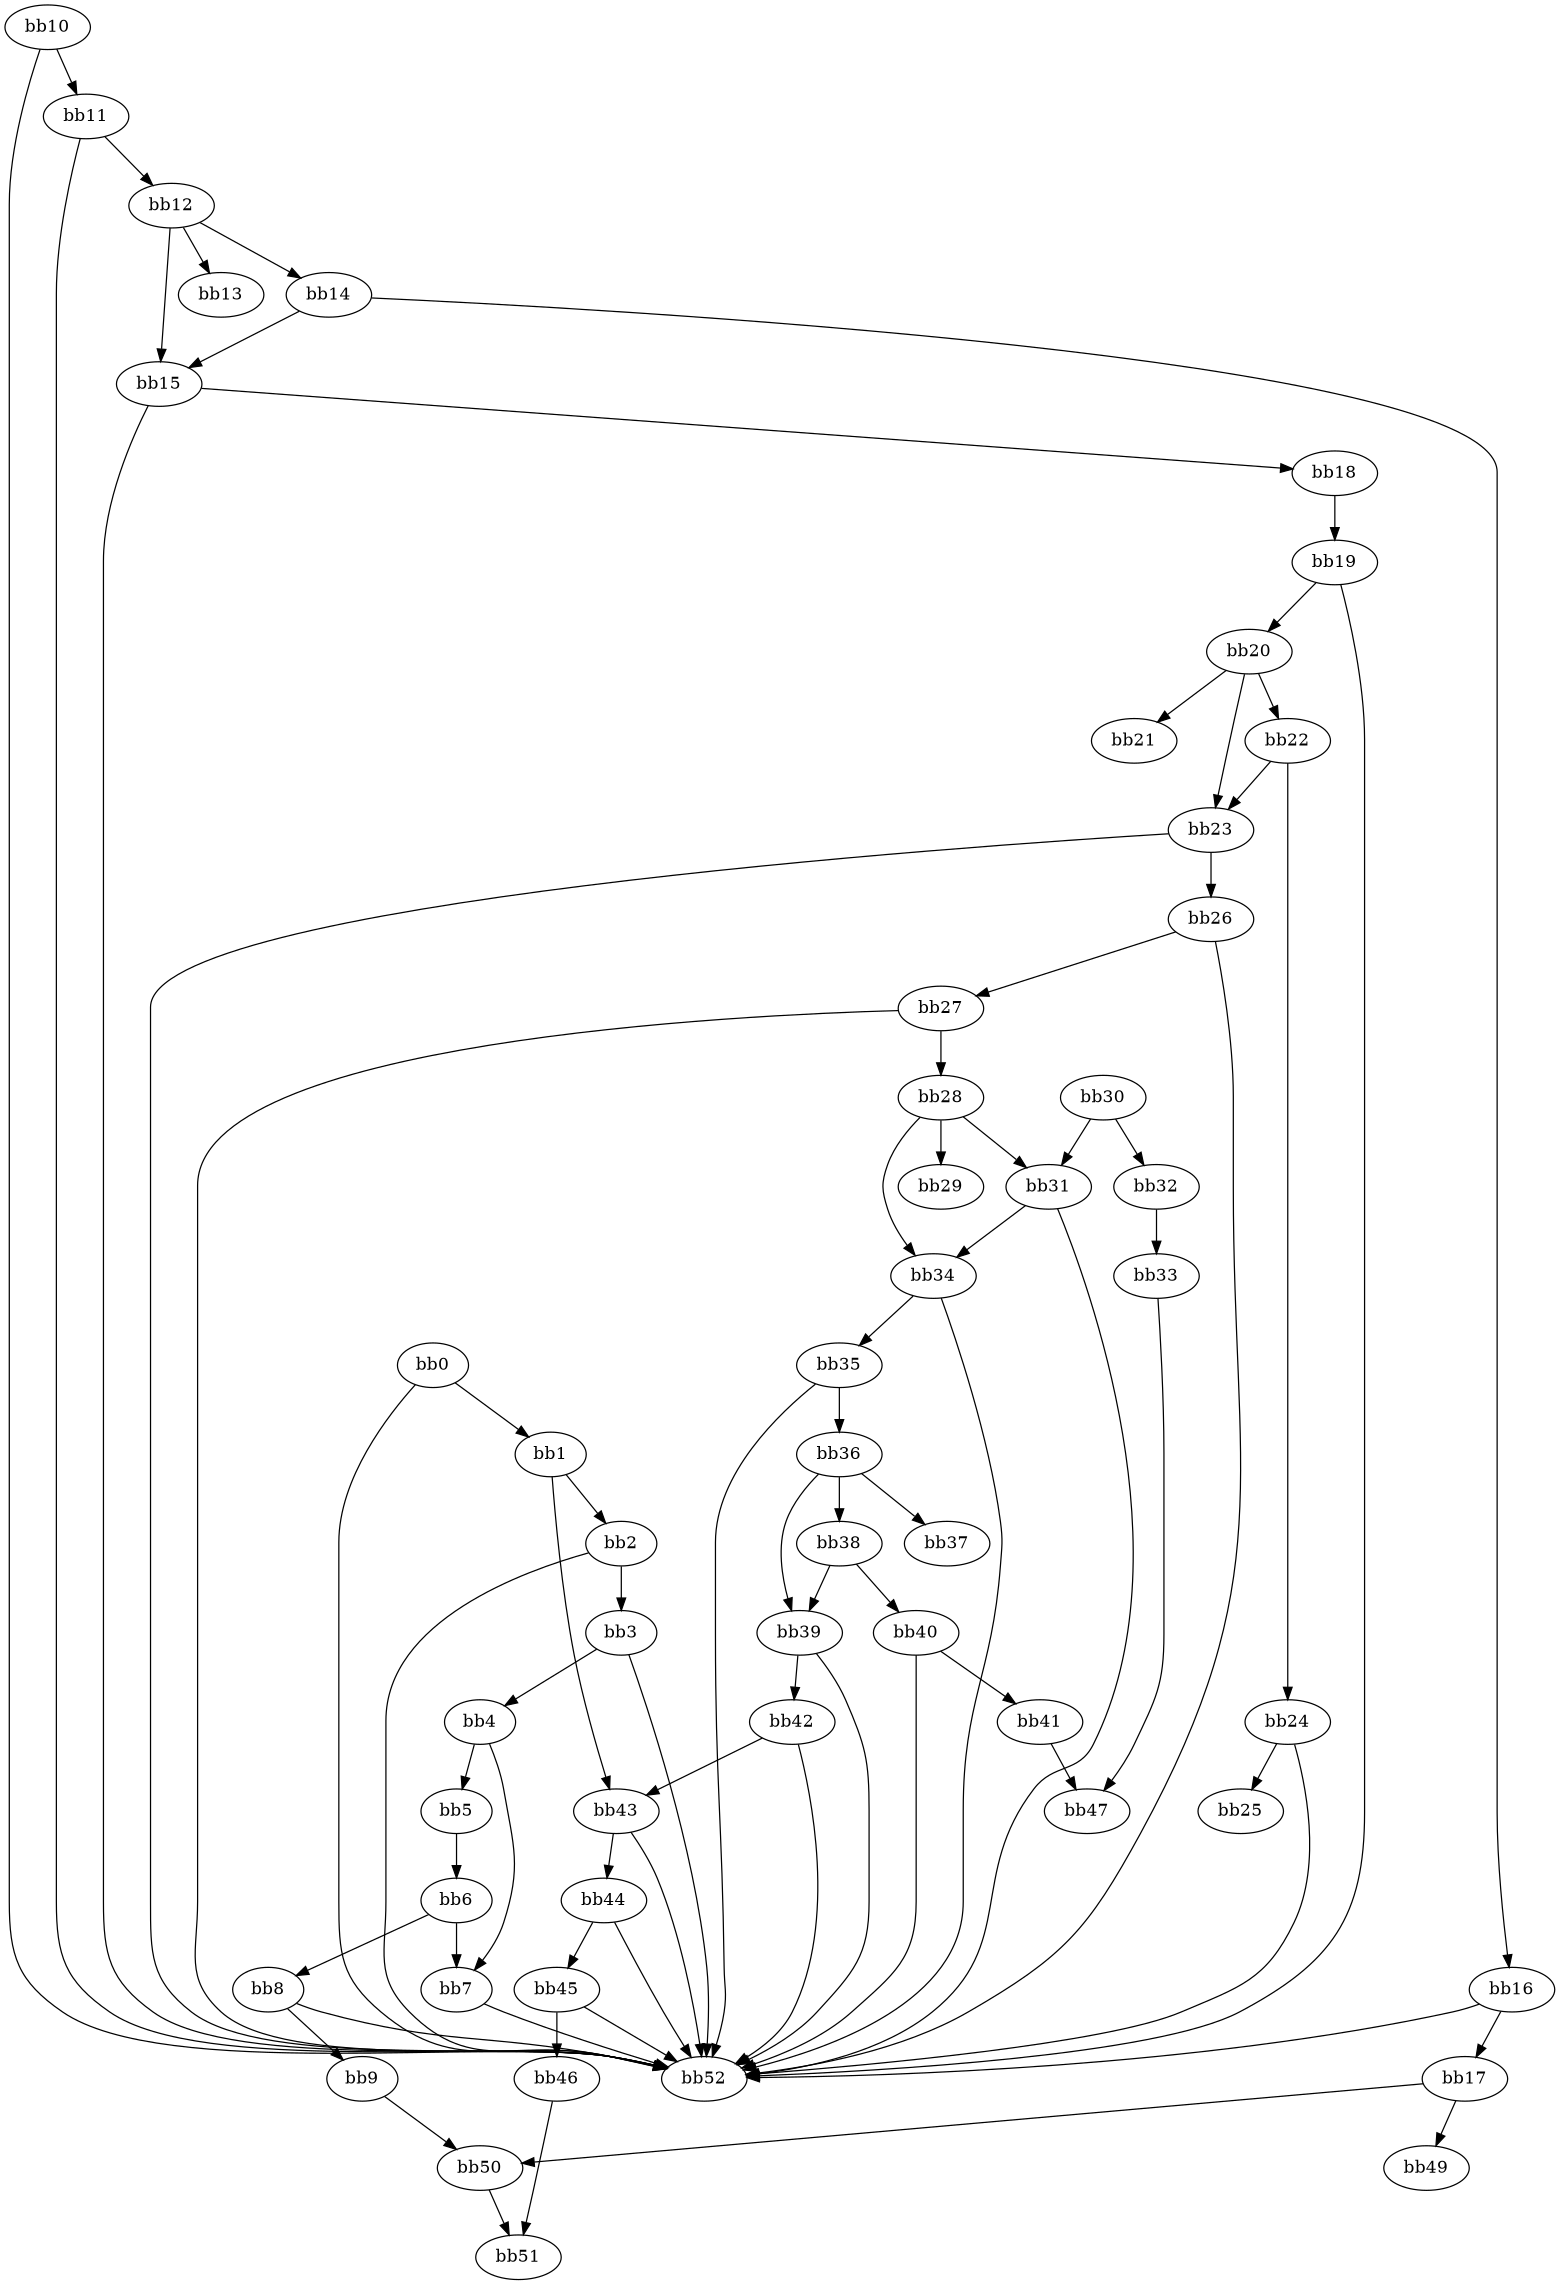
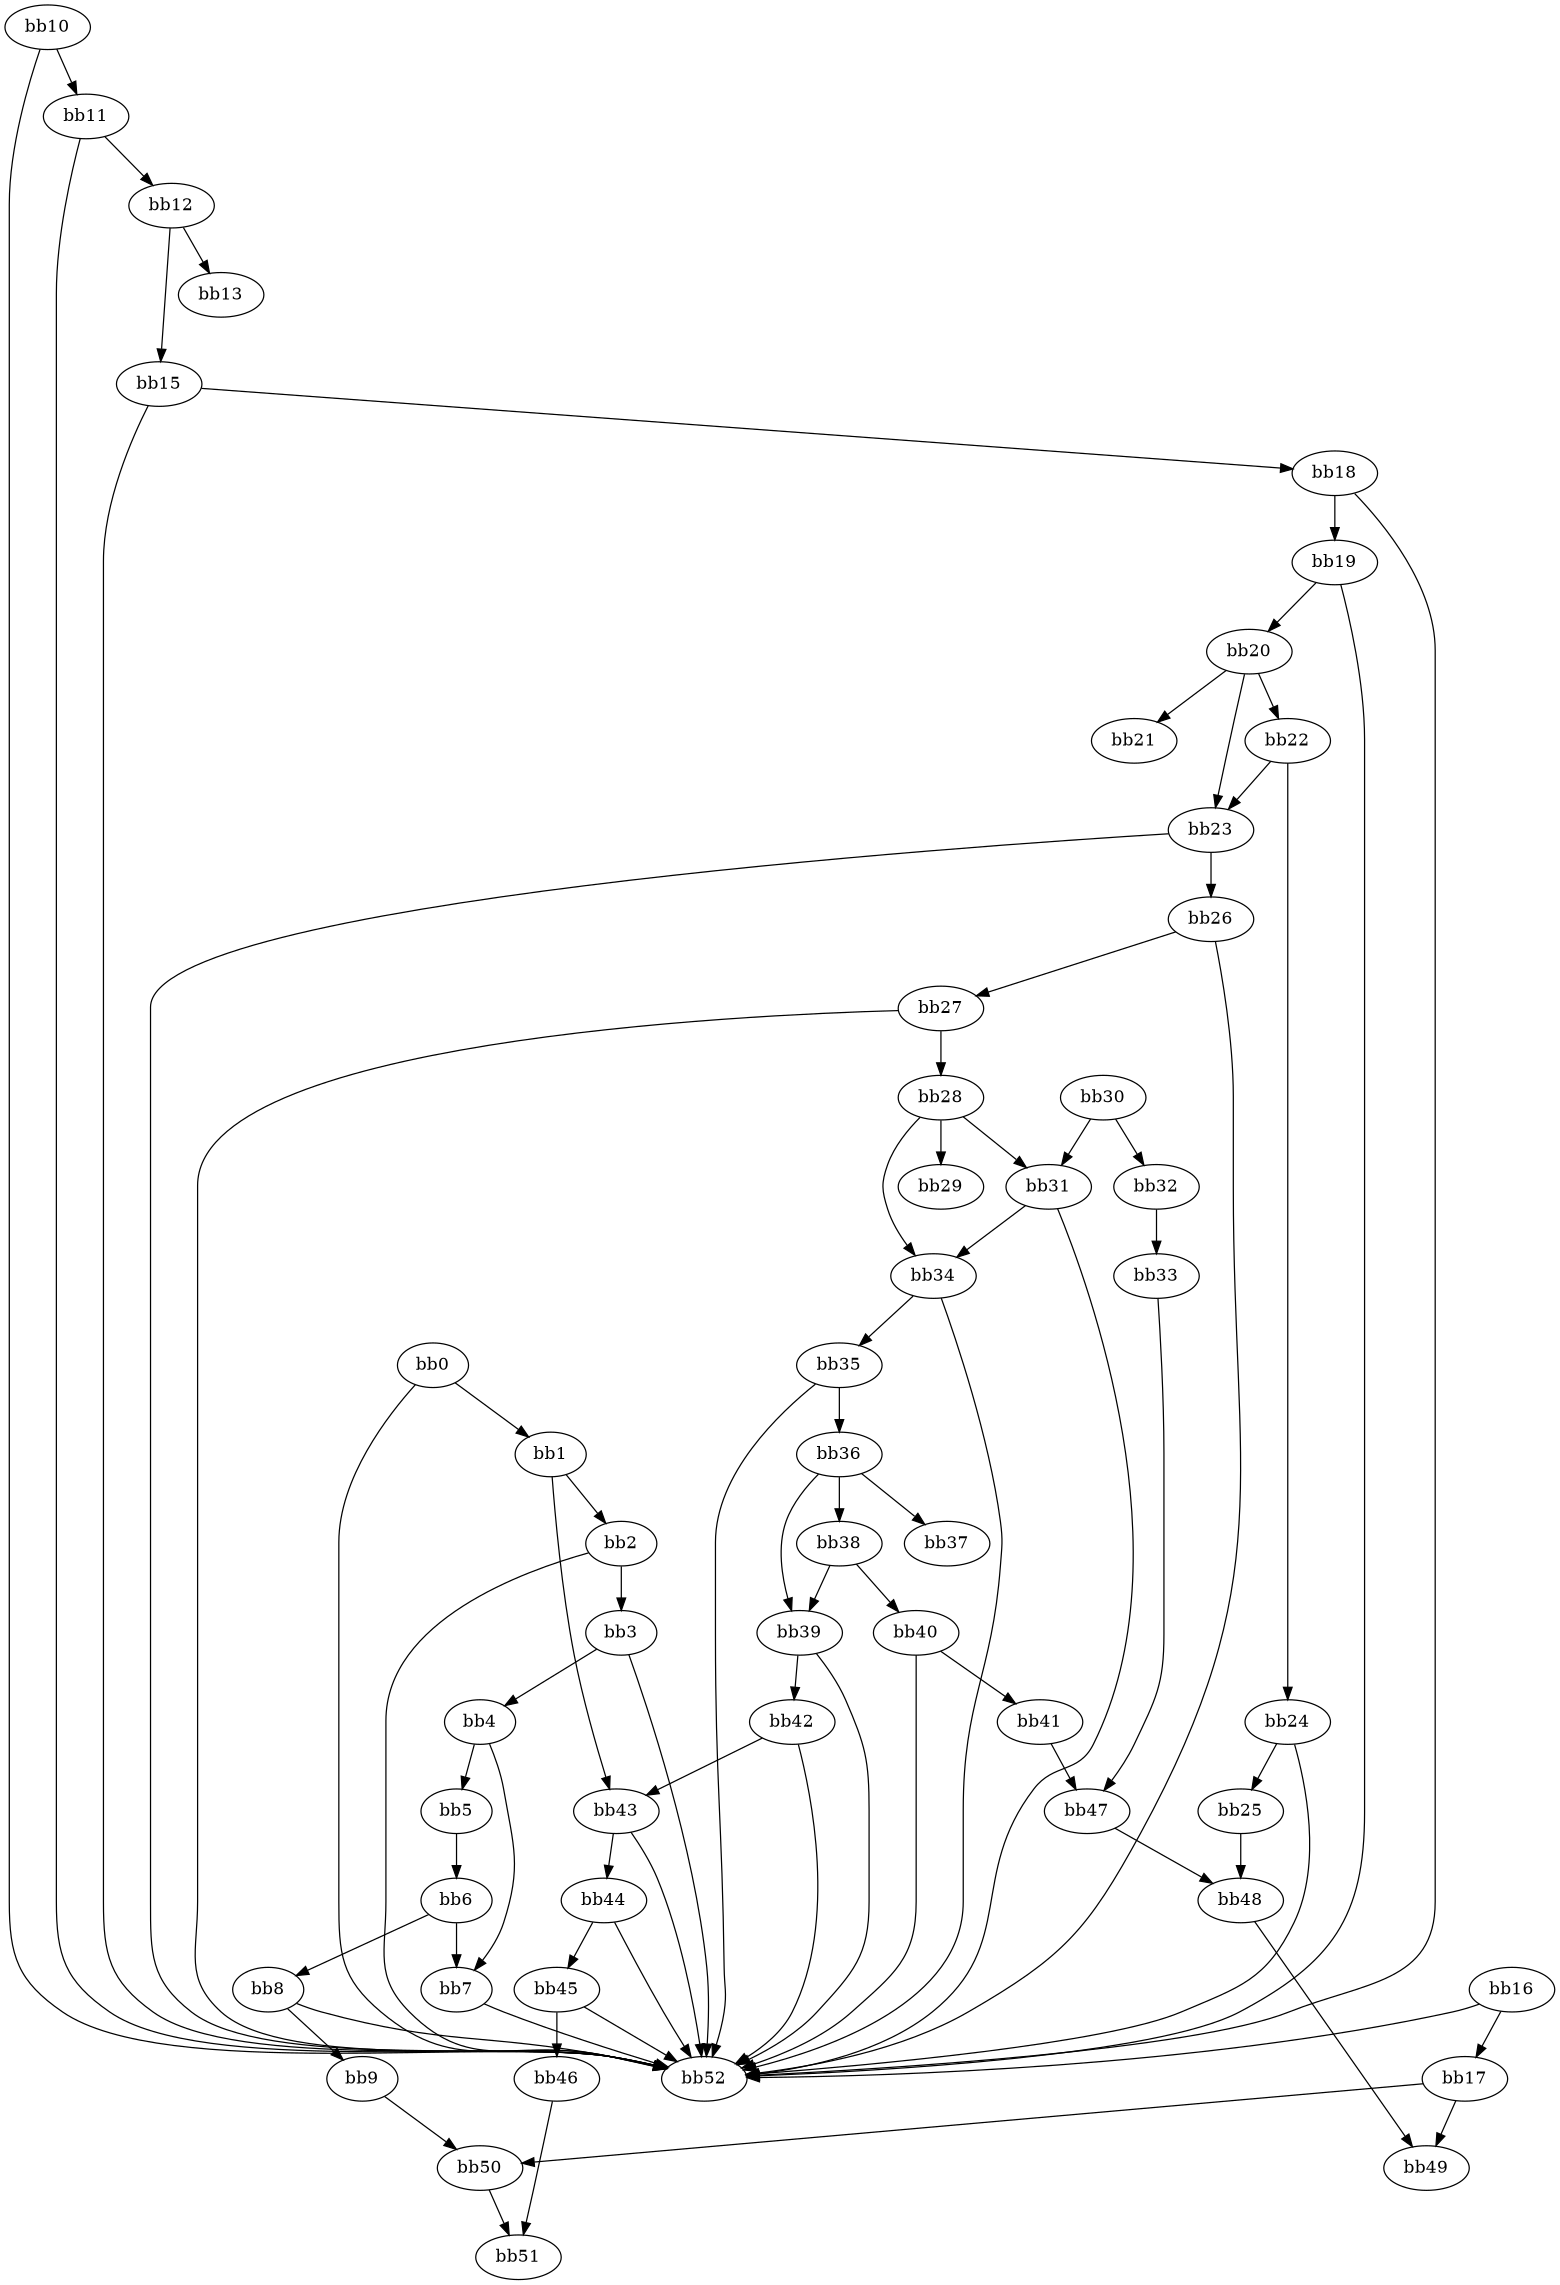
(329, 295) -> none
none -> (1435, 1553)
none -> (1241, 1900)
